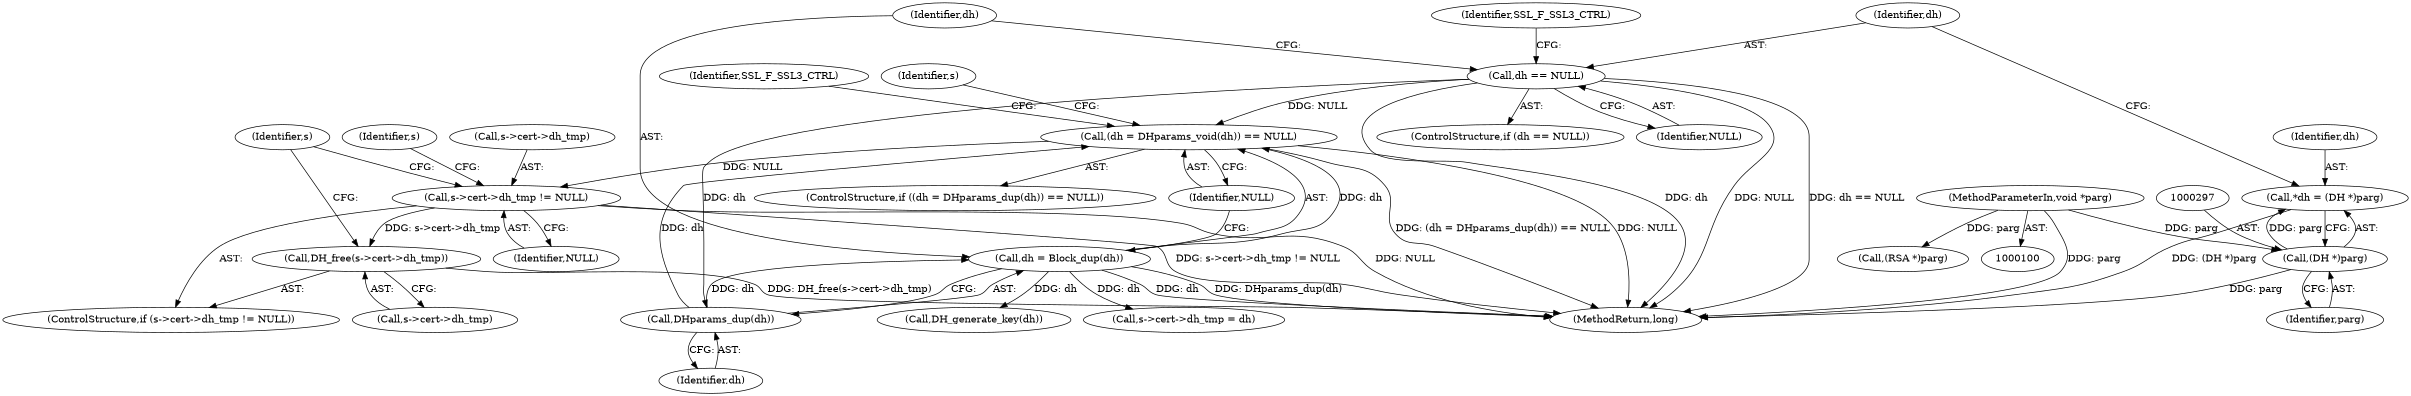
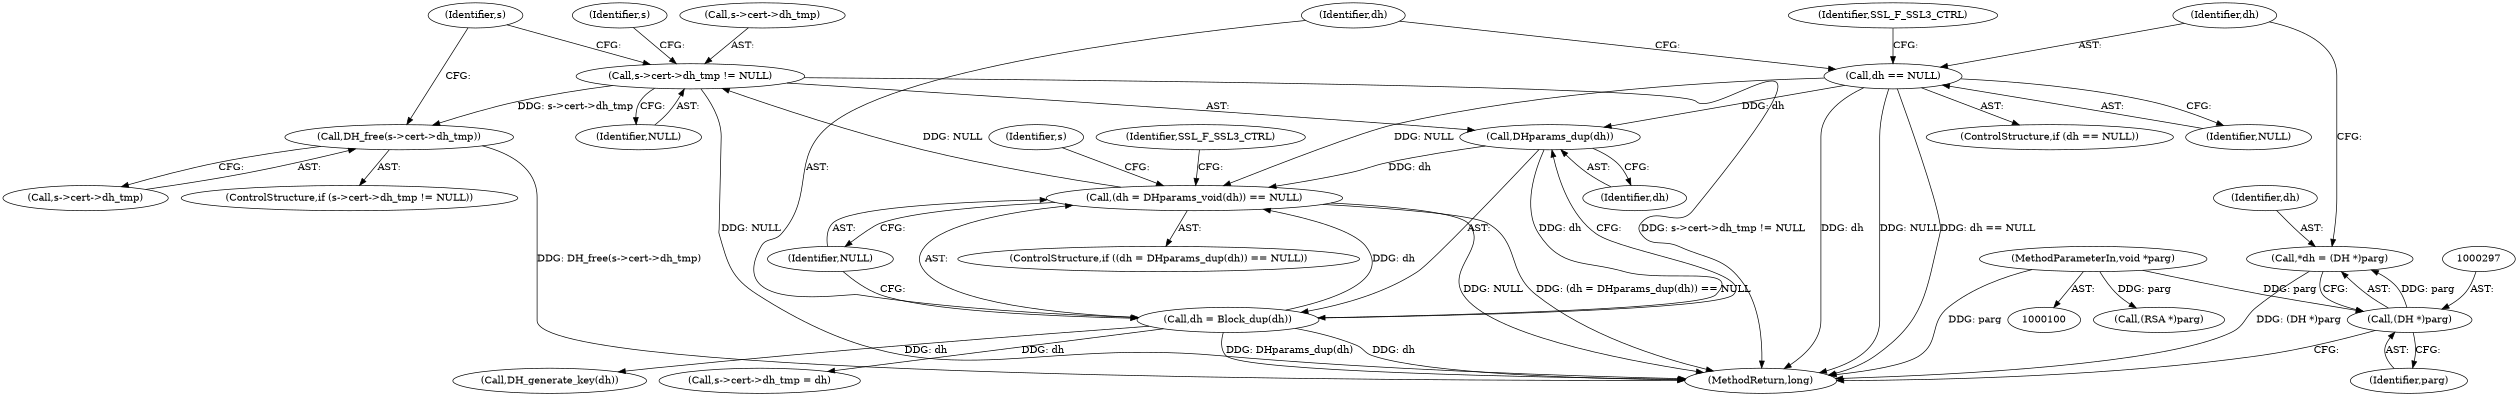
(282, 225) -> (1127, 105)
(2256, 289) -> (2328, 350)
